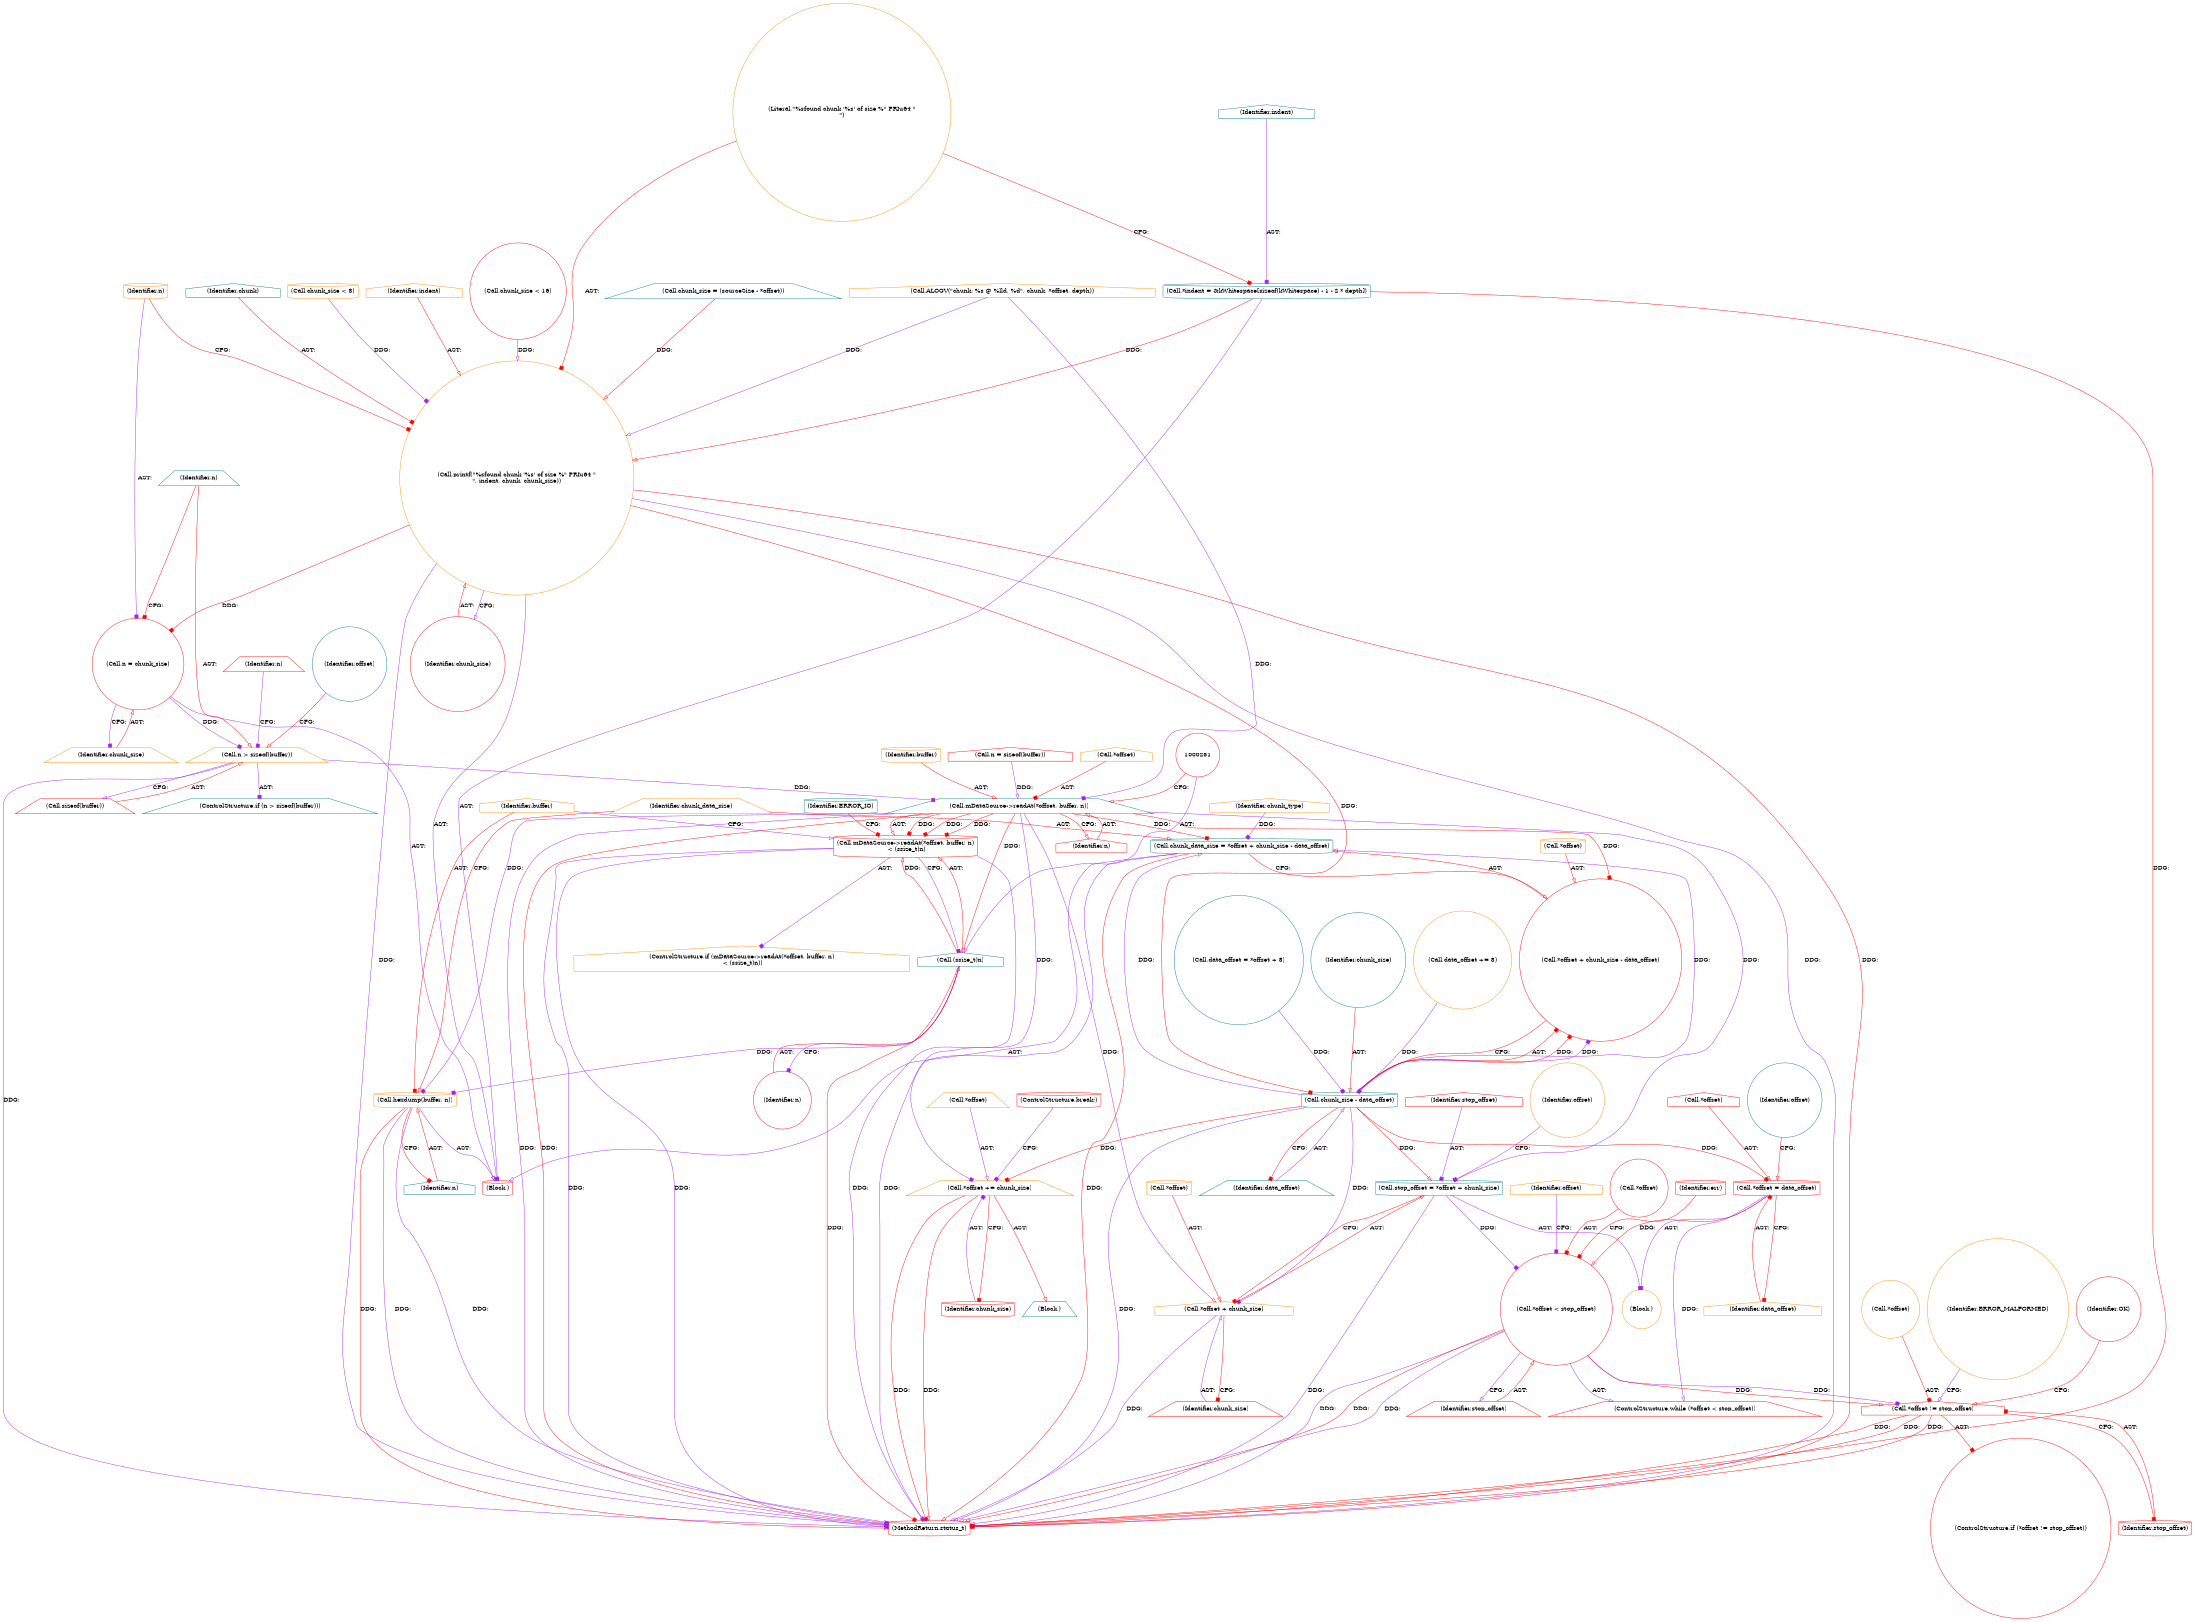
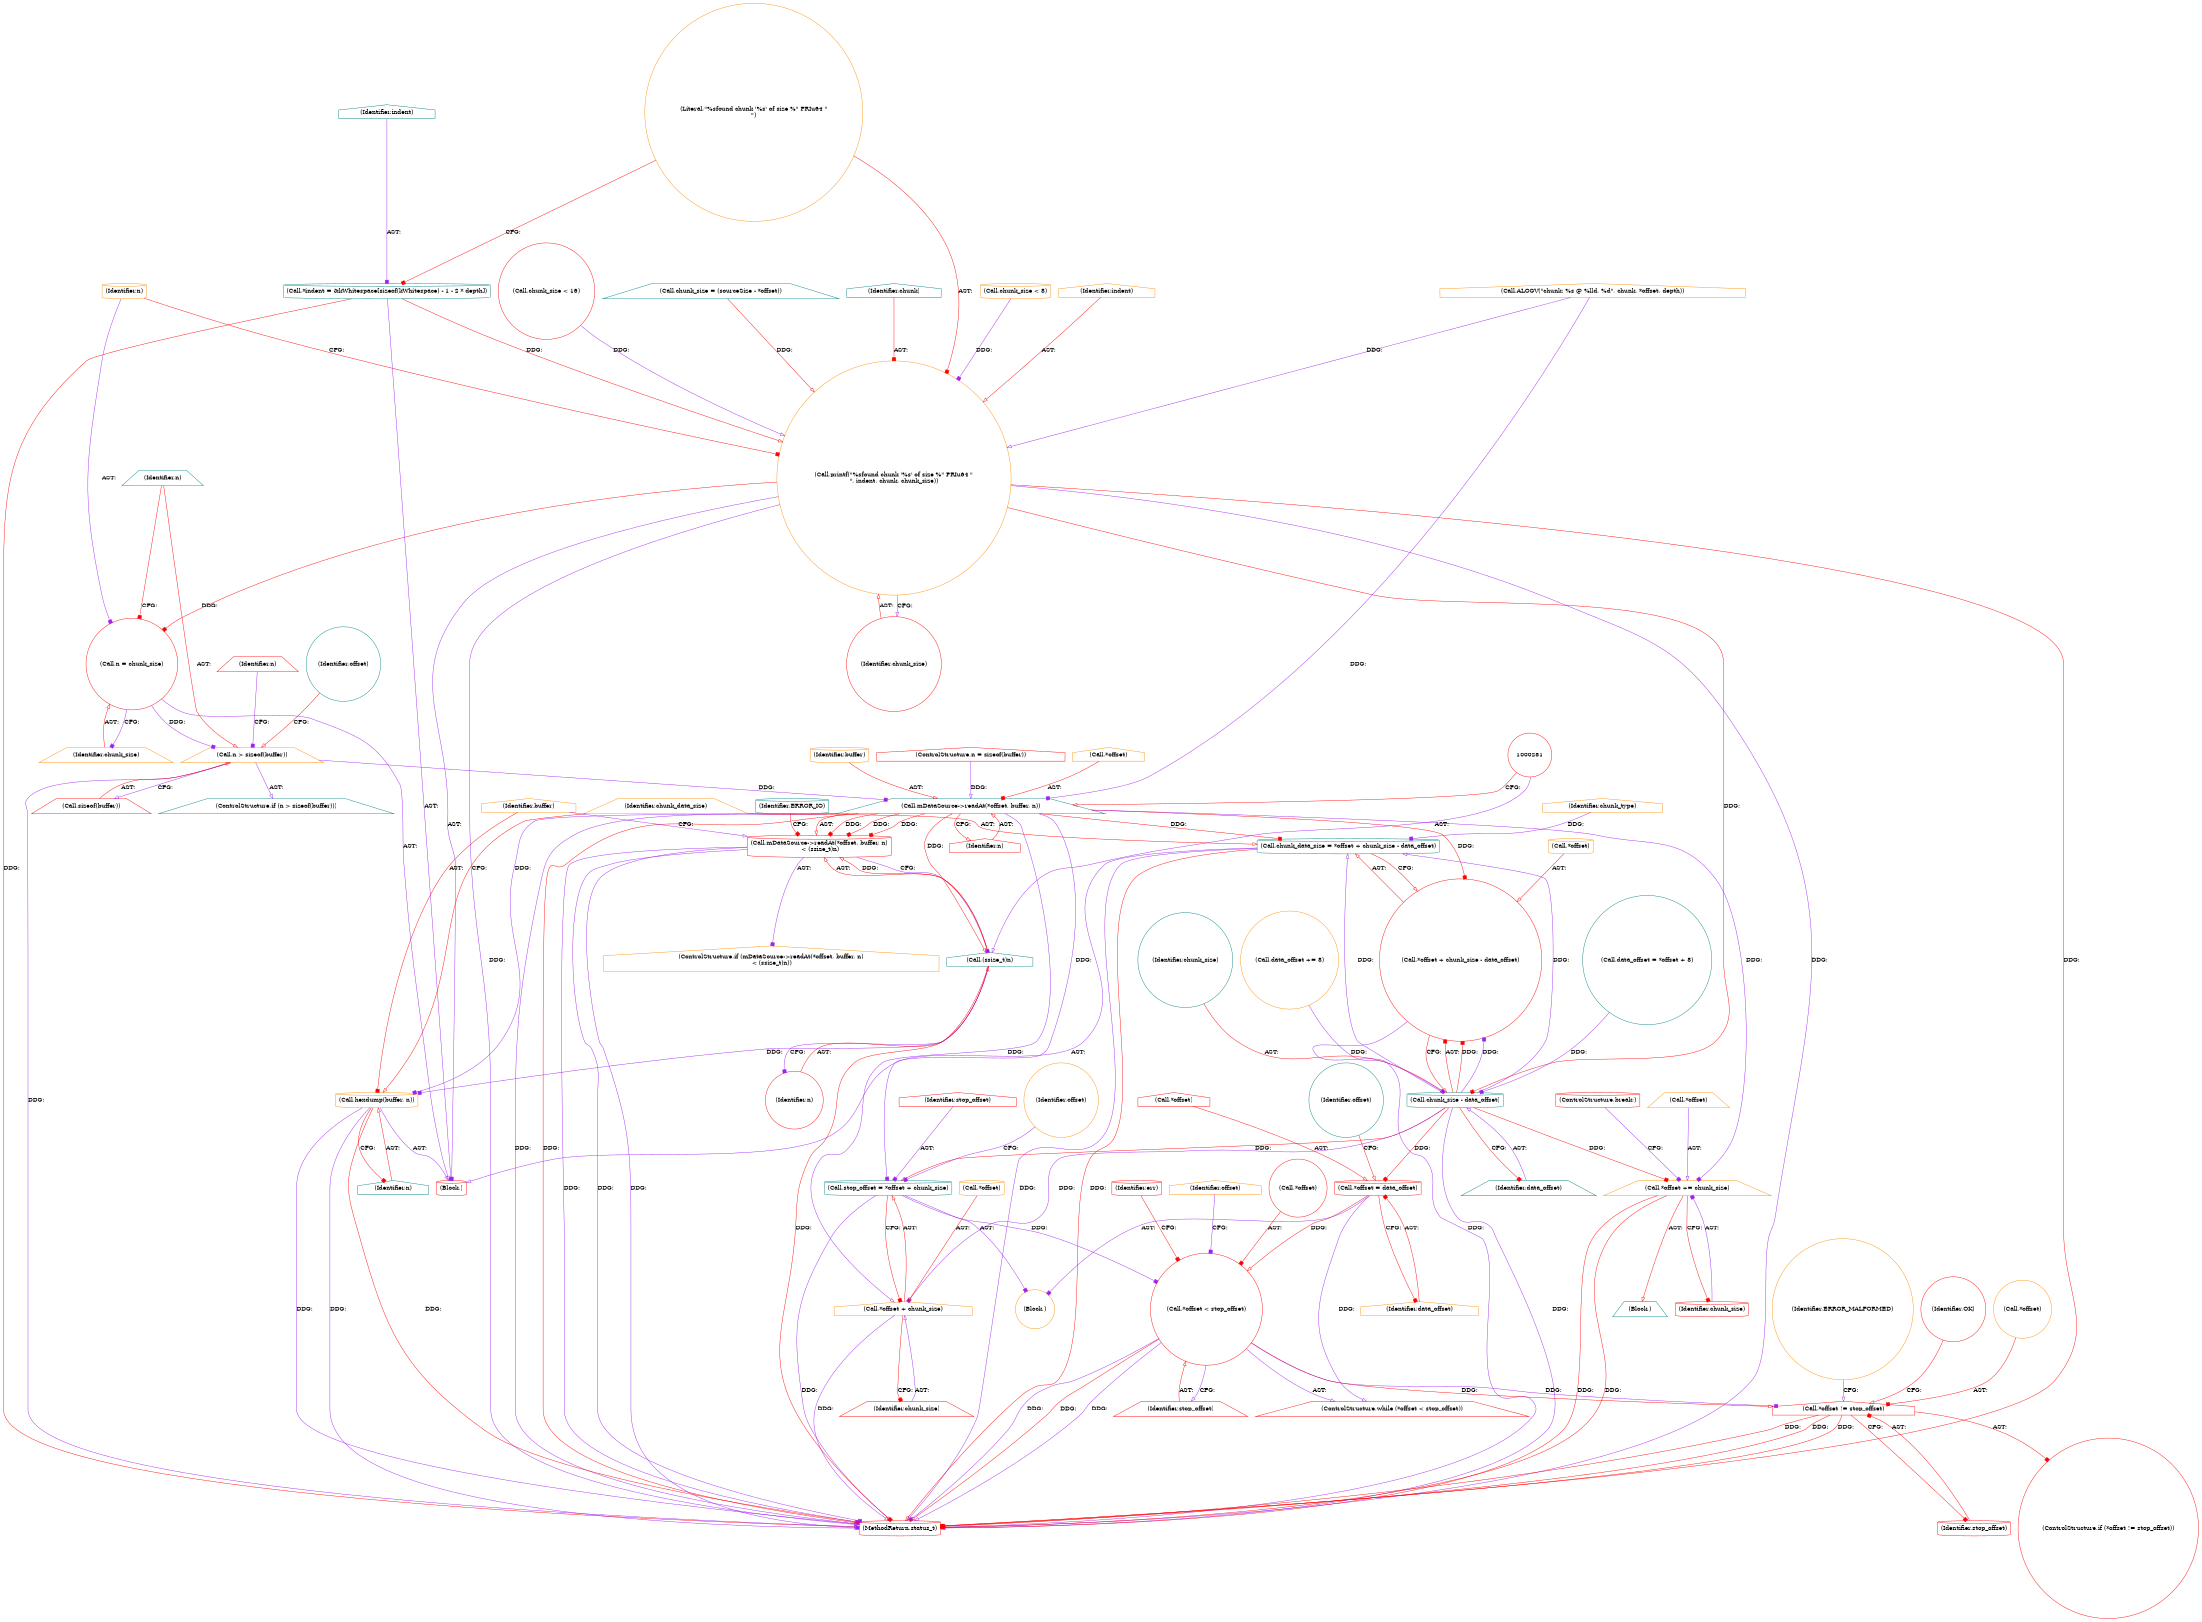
(1010, 755) -> (971, 755)
(258, 778) -> (263, 779)
none -> (1536, 1412)
